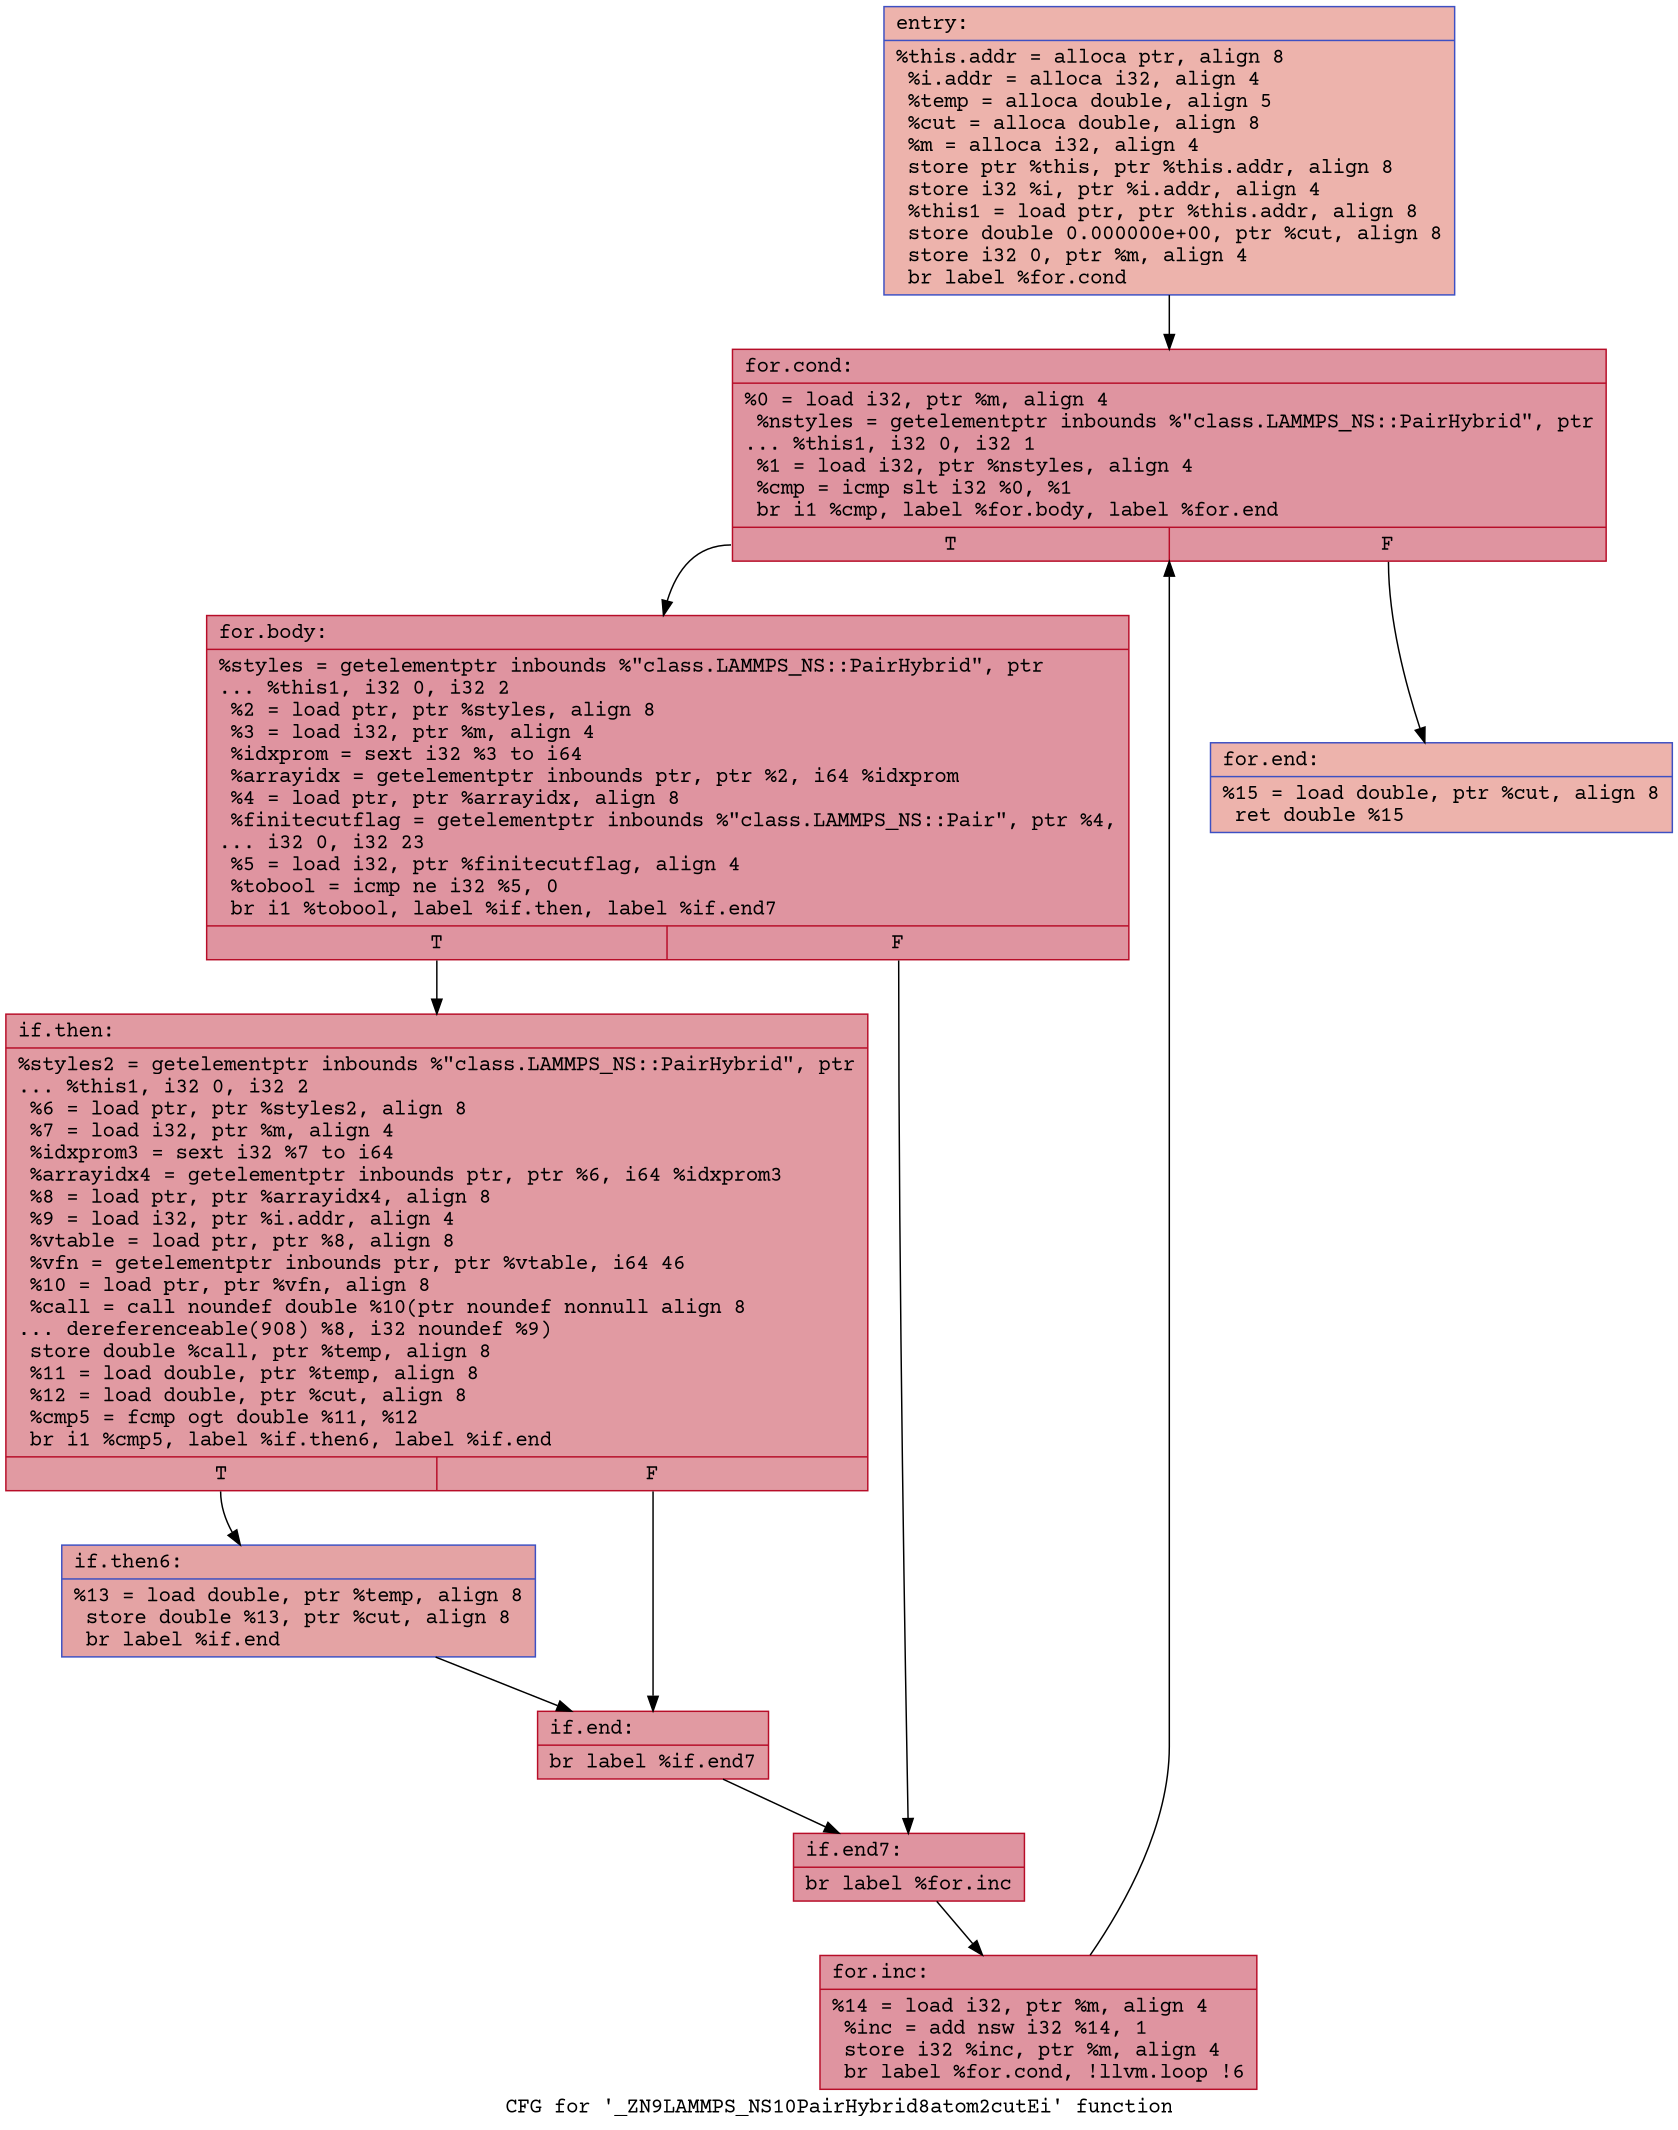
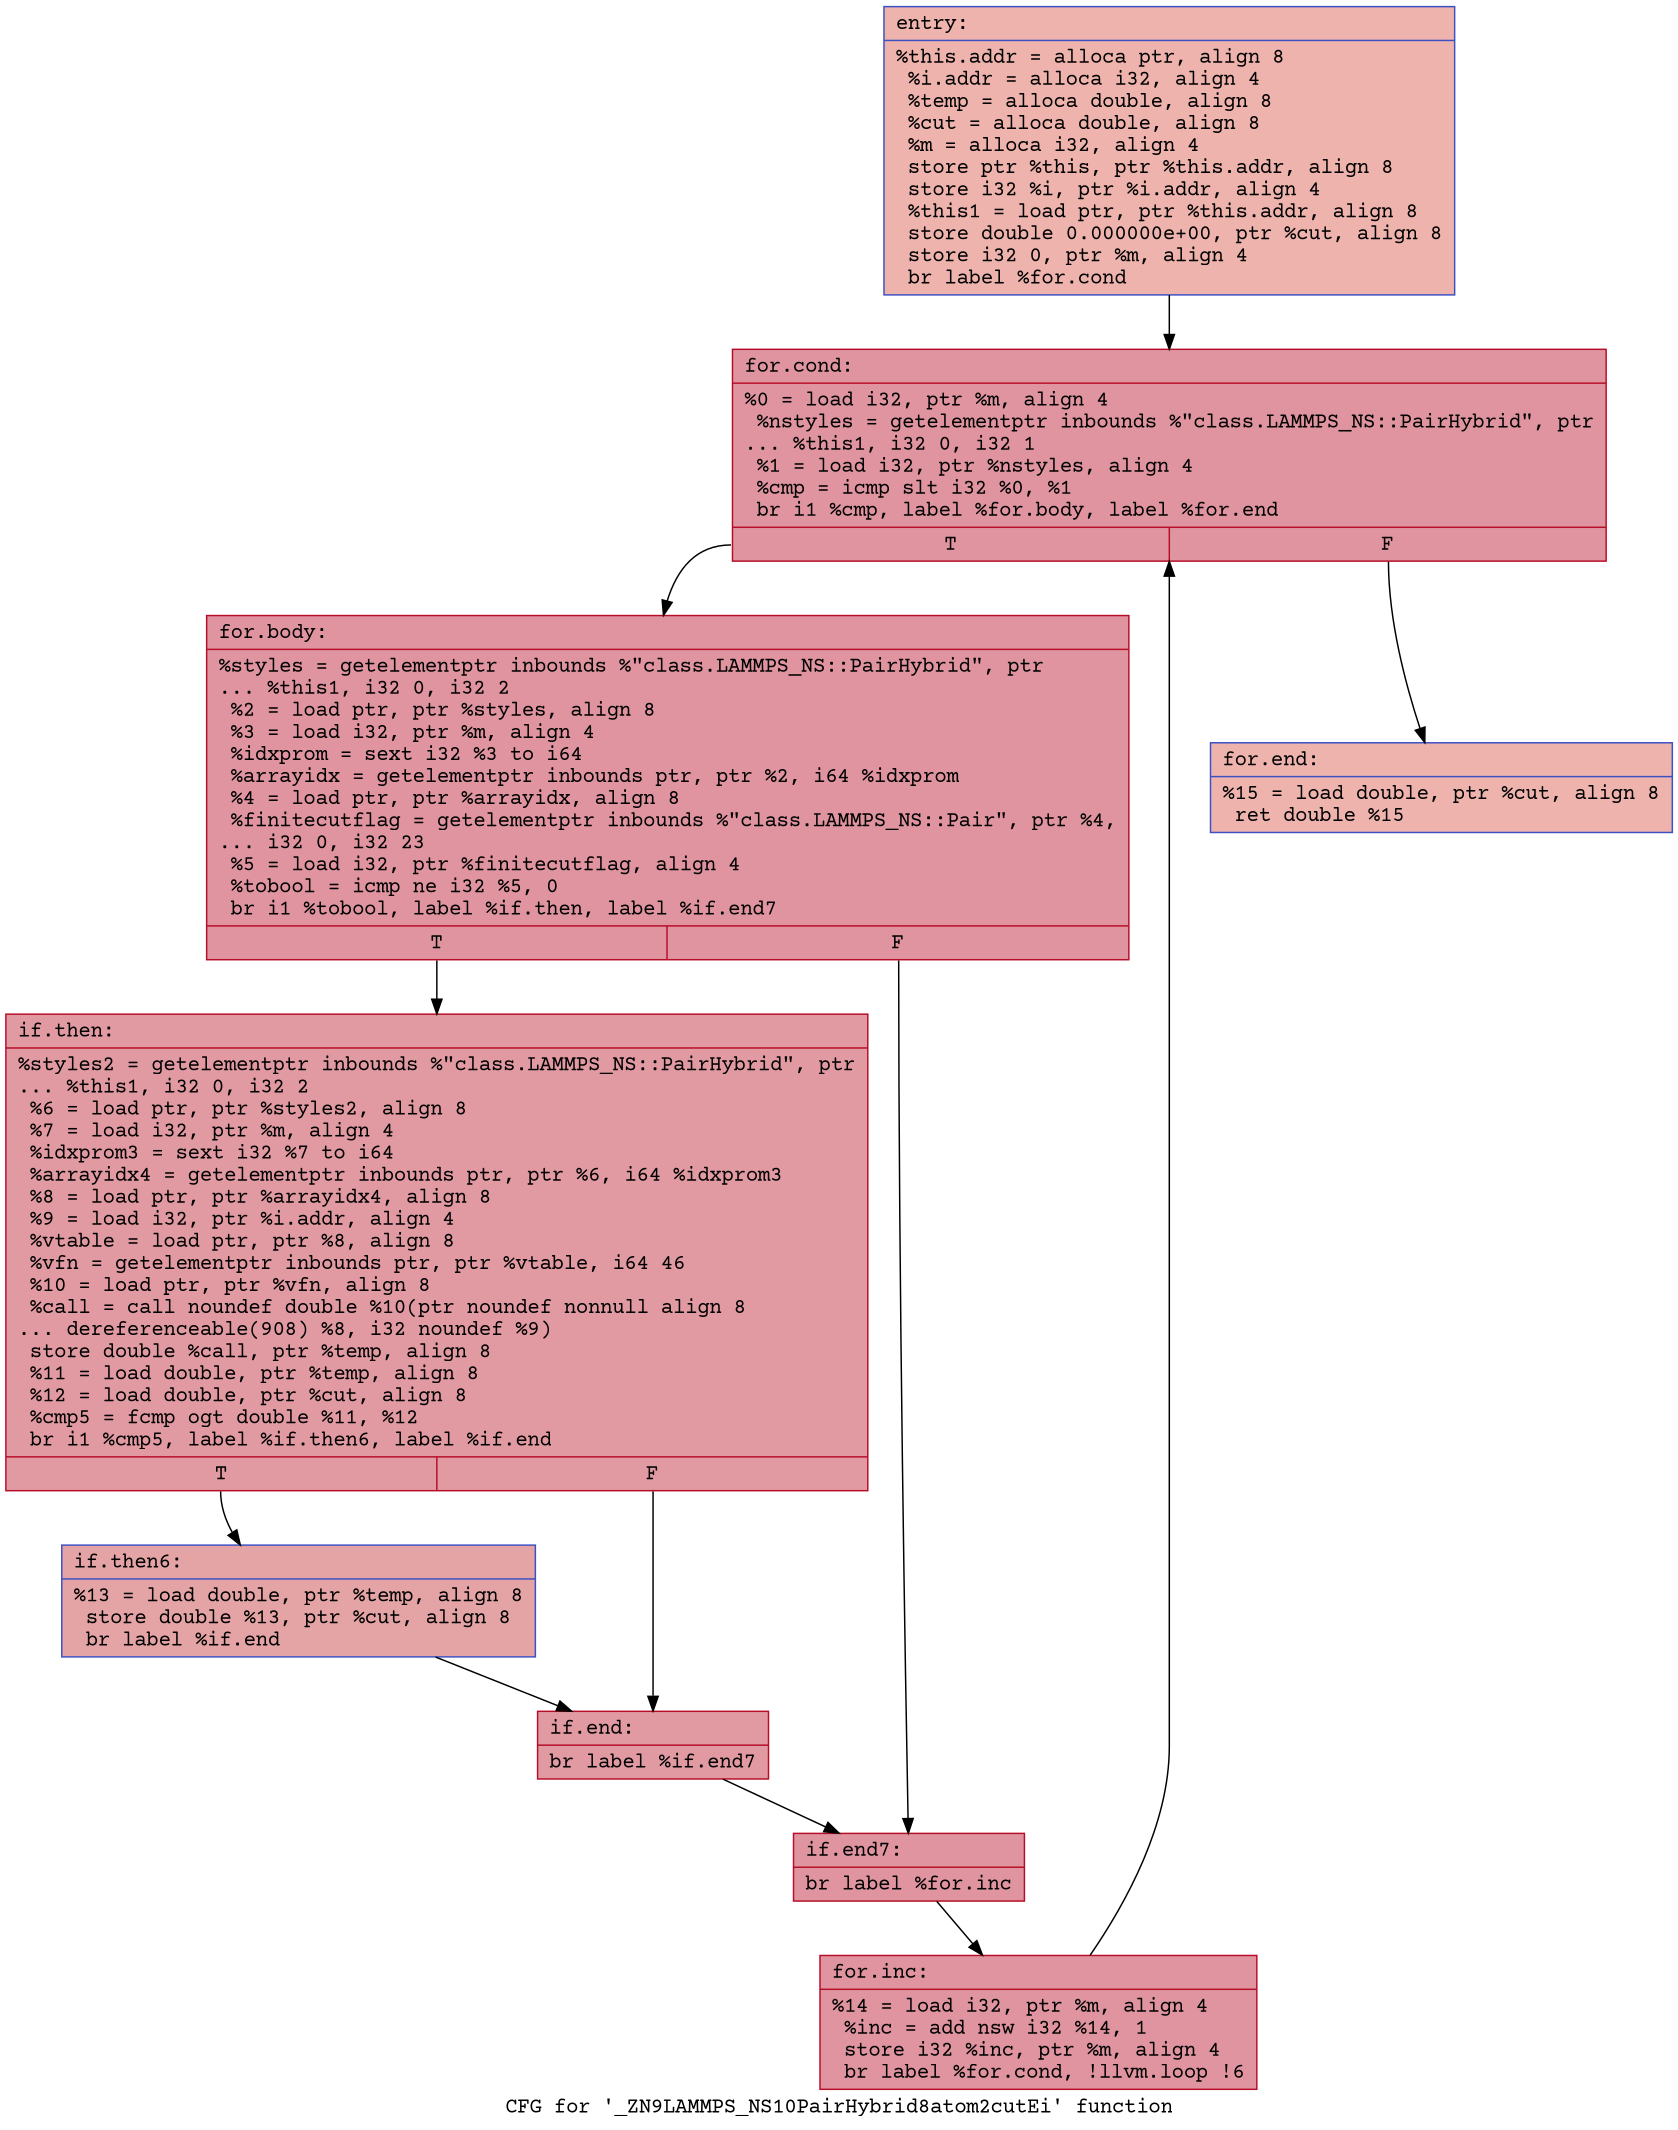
(1084, 101) -> (1084, 101)
